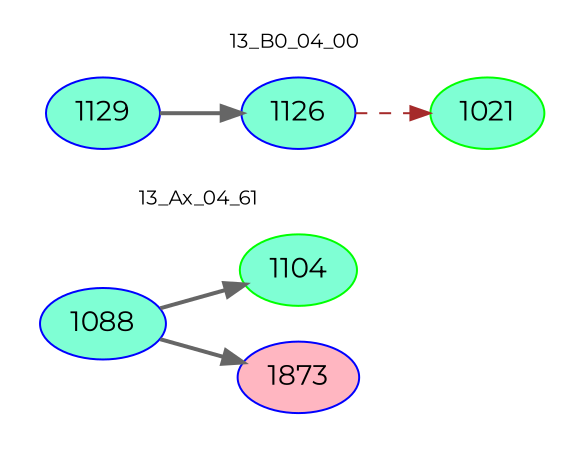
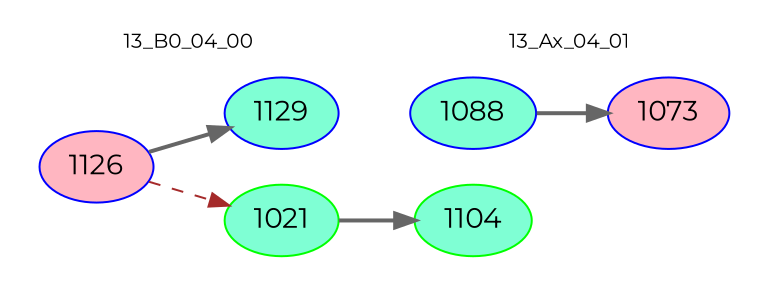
(191, 113) -> (179, 143)
(298, 113) -> (97, 167)
(199, 200) -> (570, 43)
(193, 299) -> (367, 220)
(298, 377) -> (669, 113)
